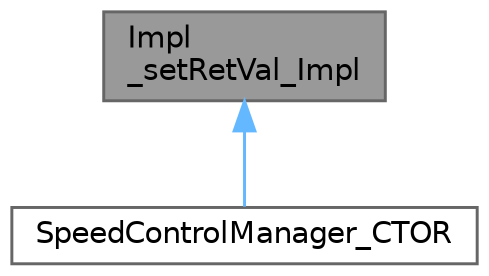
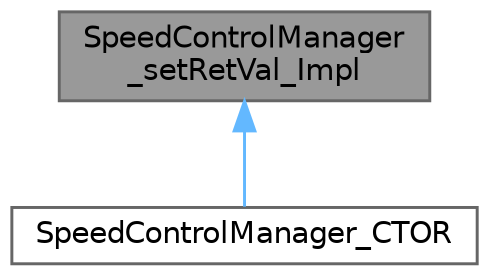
(245, 56) -> (245, 56)
